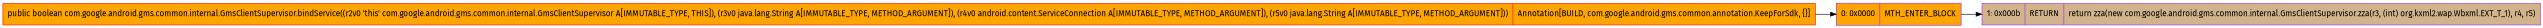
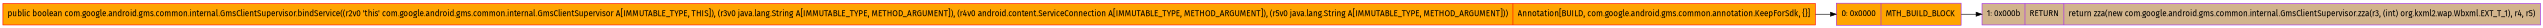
(1920, 14) -> (1920, 14)
